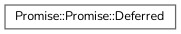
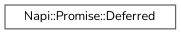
(90, 17) -> (90, 17)
